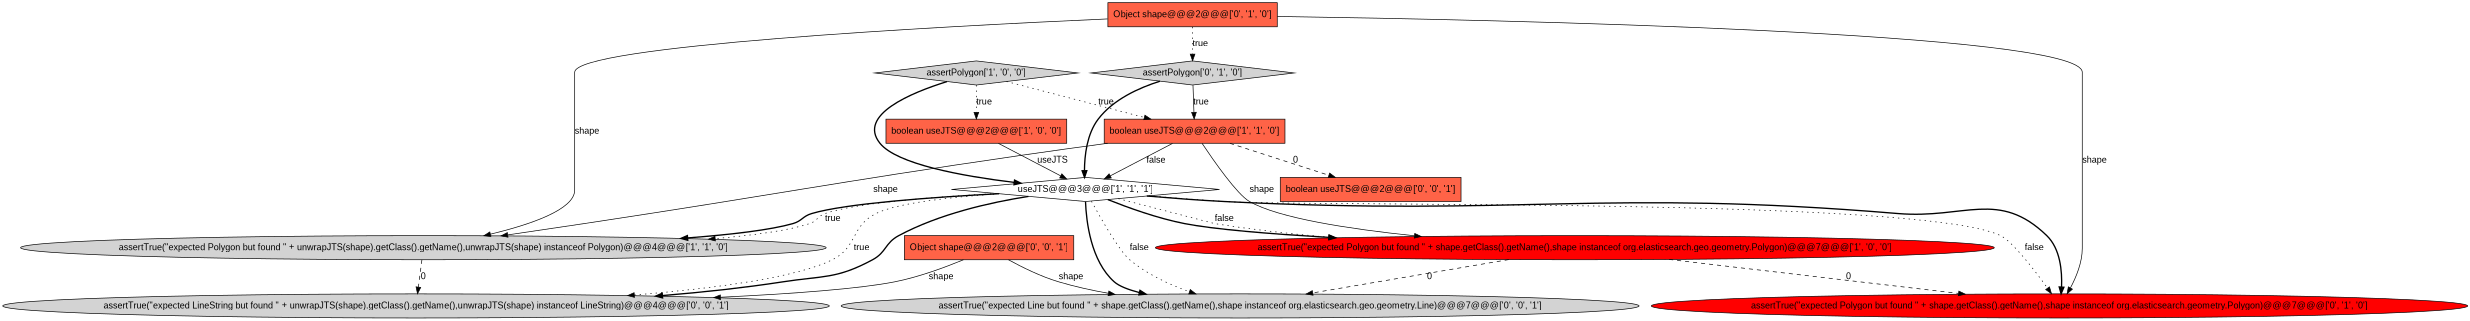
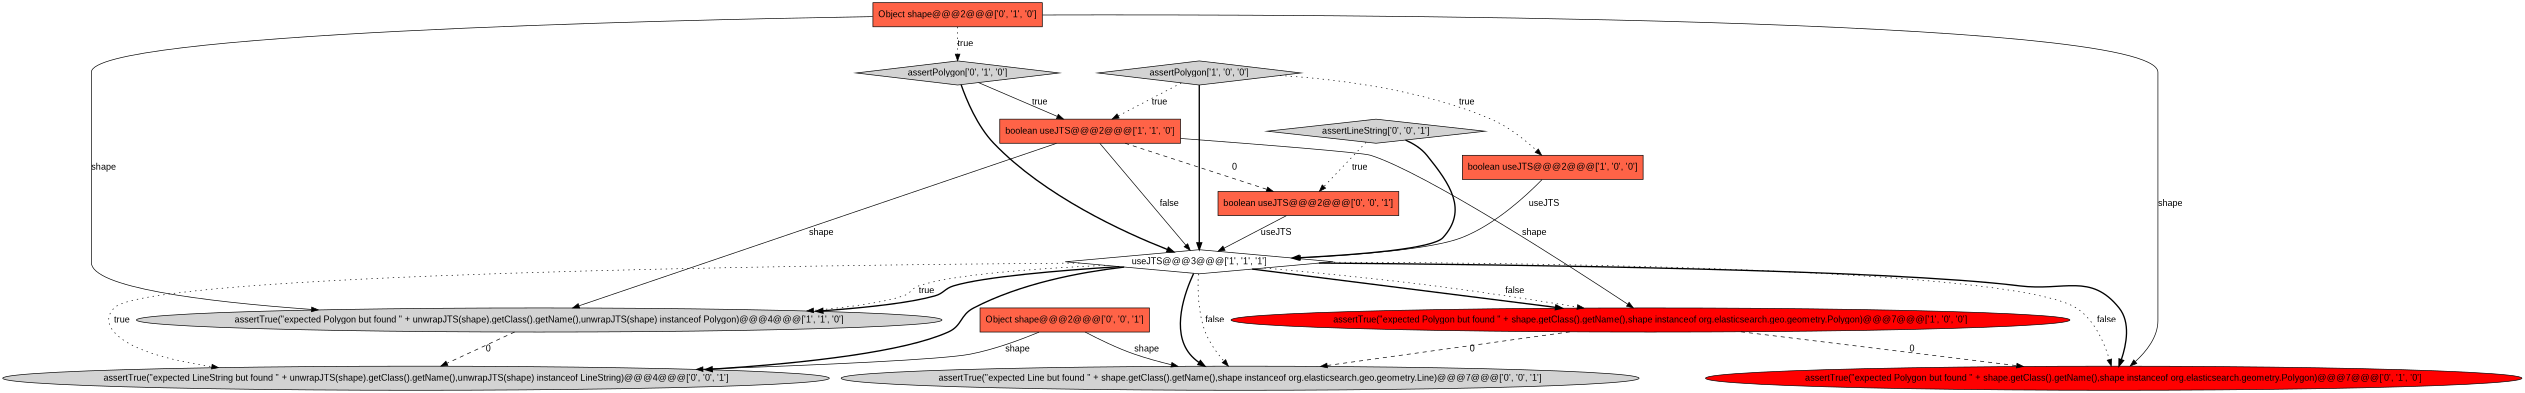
none -> (1376, 131)
none -> (1255, 232)
